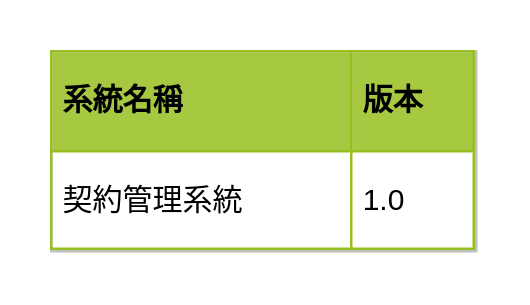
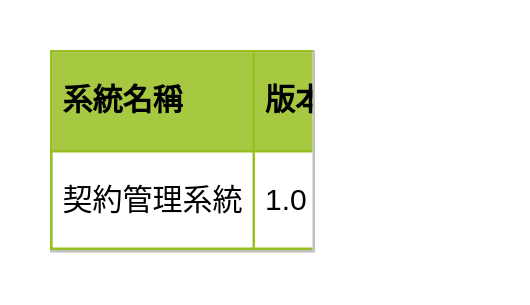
(264, 151) -> (183, 151)
